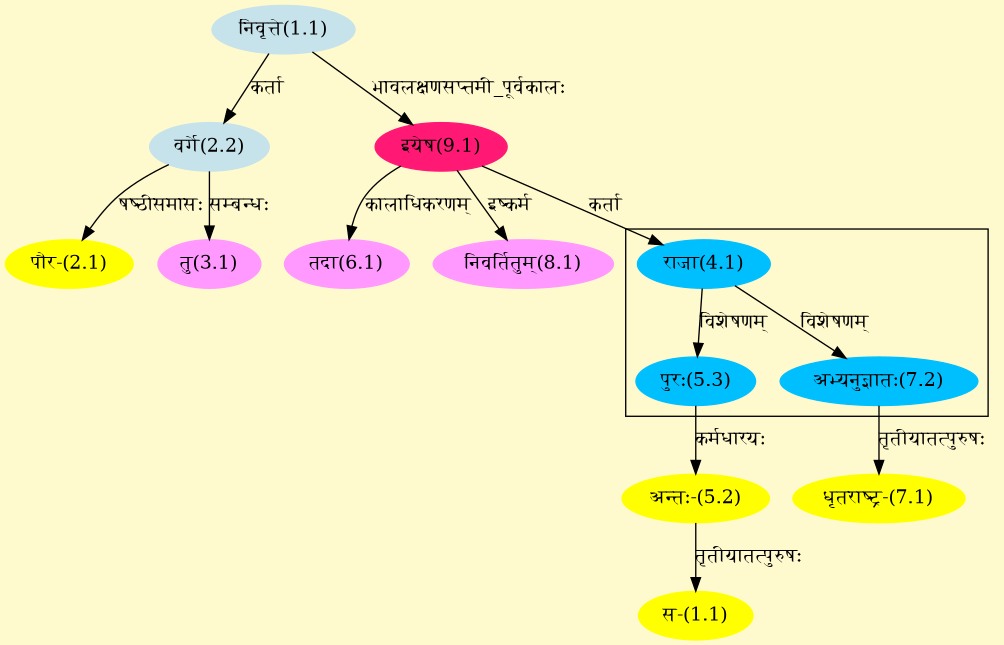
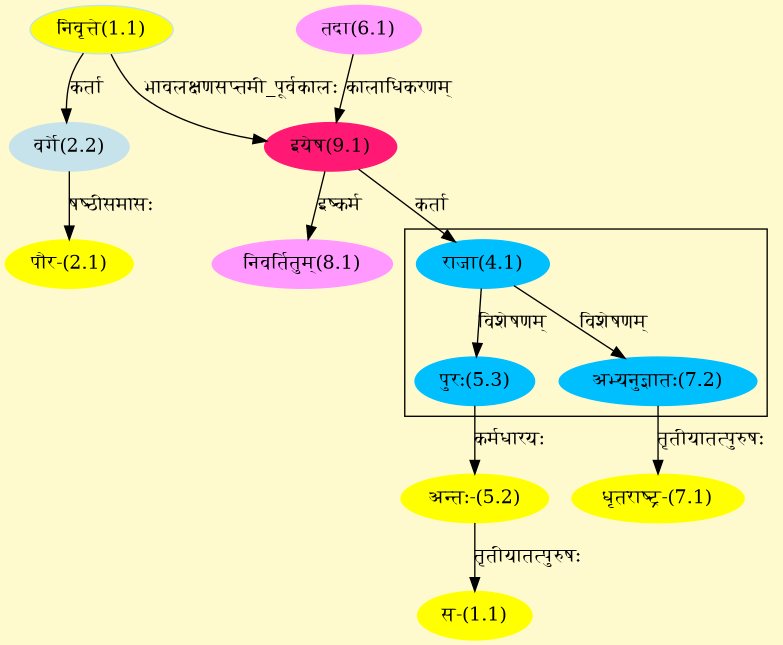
(284, 30) -> (102, 30)
(370, 191) -> (346, 81)
(209, 264) -> none
